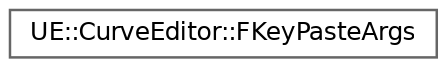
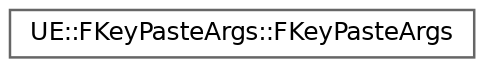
(223, 34) -> (242, 34)
